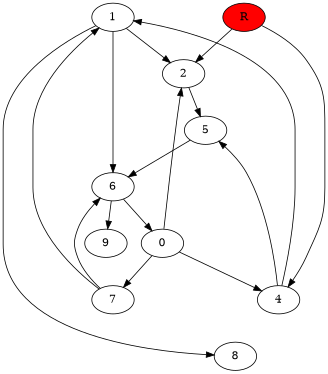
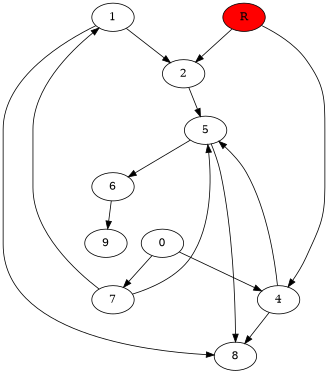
(113, 98) -> none
(291, 107) -> (259, 325)
(172, 162) -> none
(135, 212) -> none
none -> (230, 238)
(75, 247) -> (199, 240)
